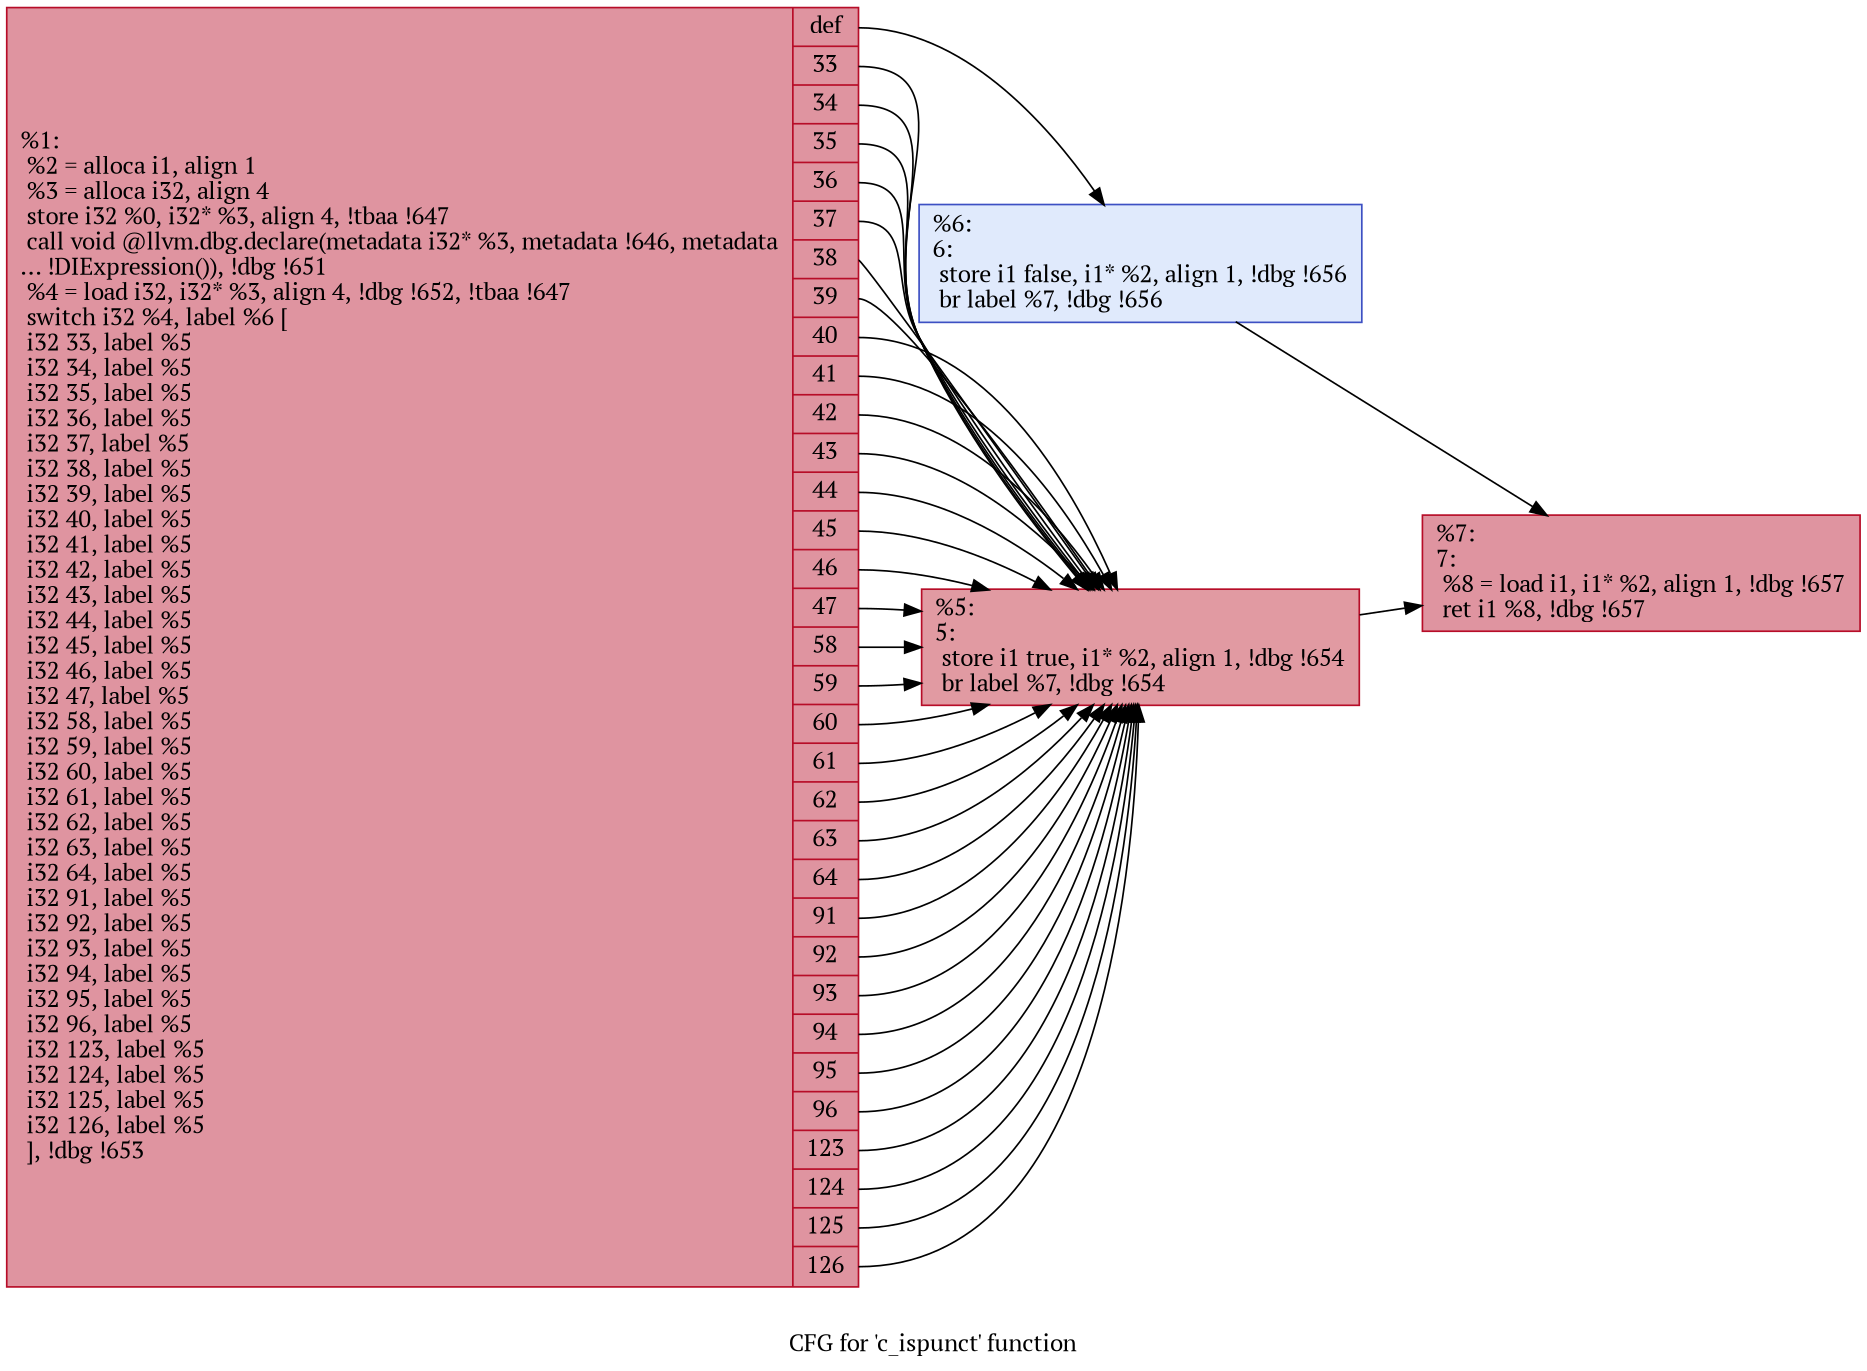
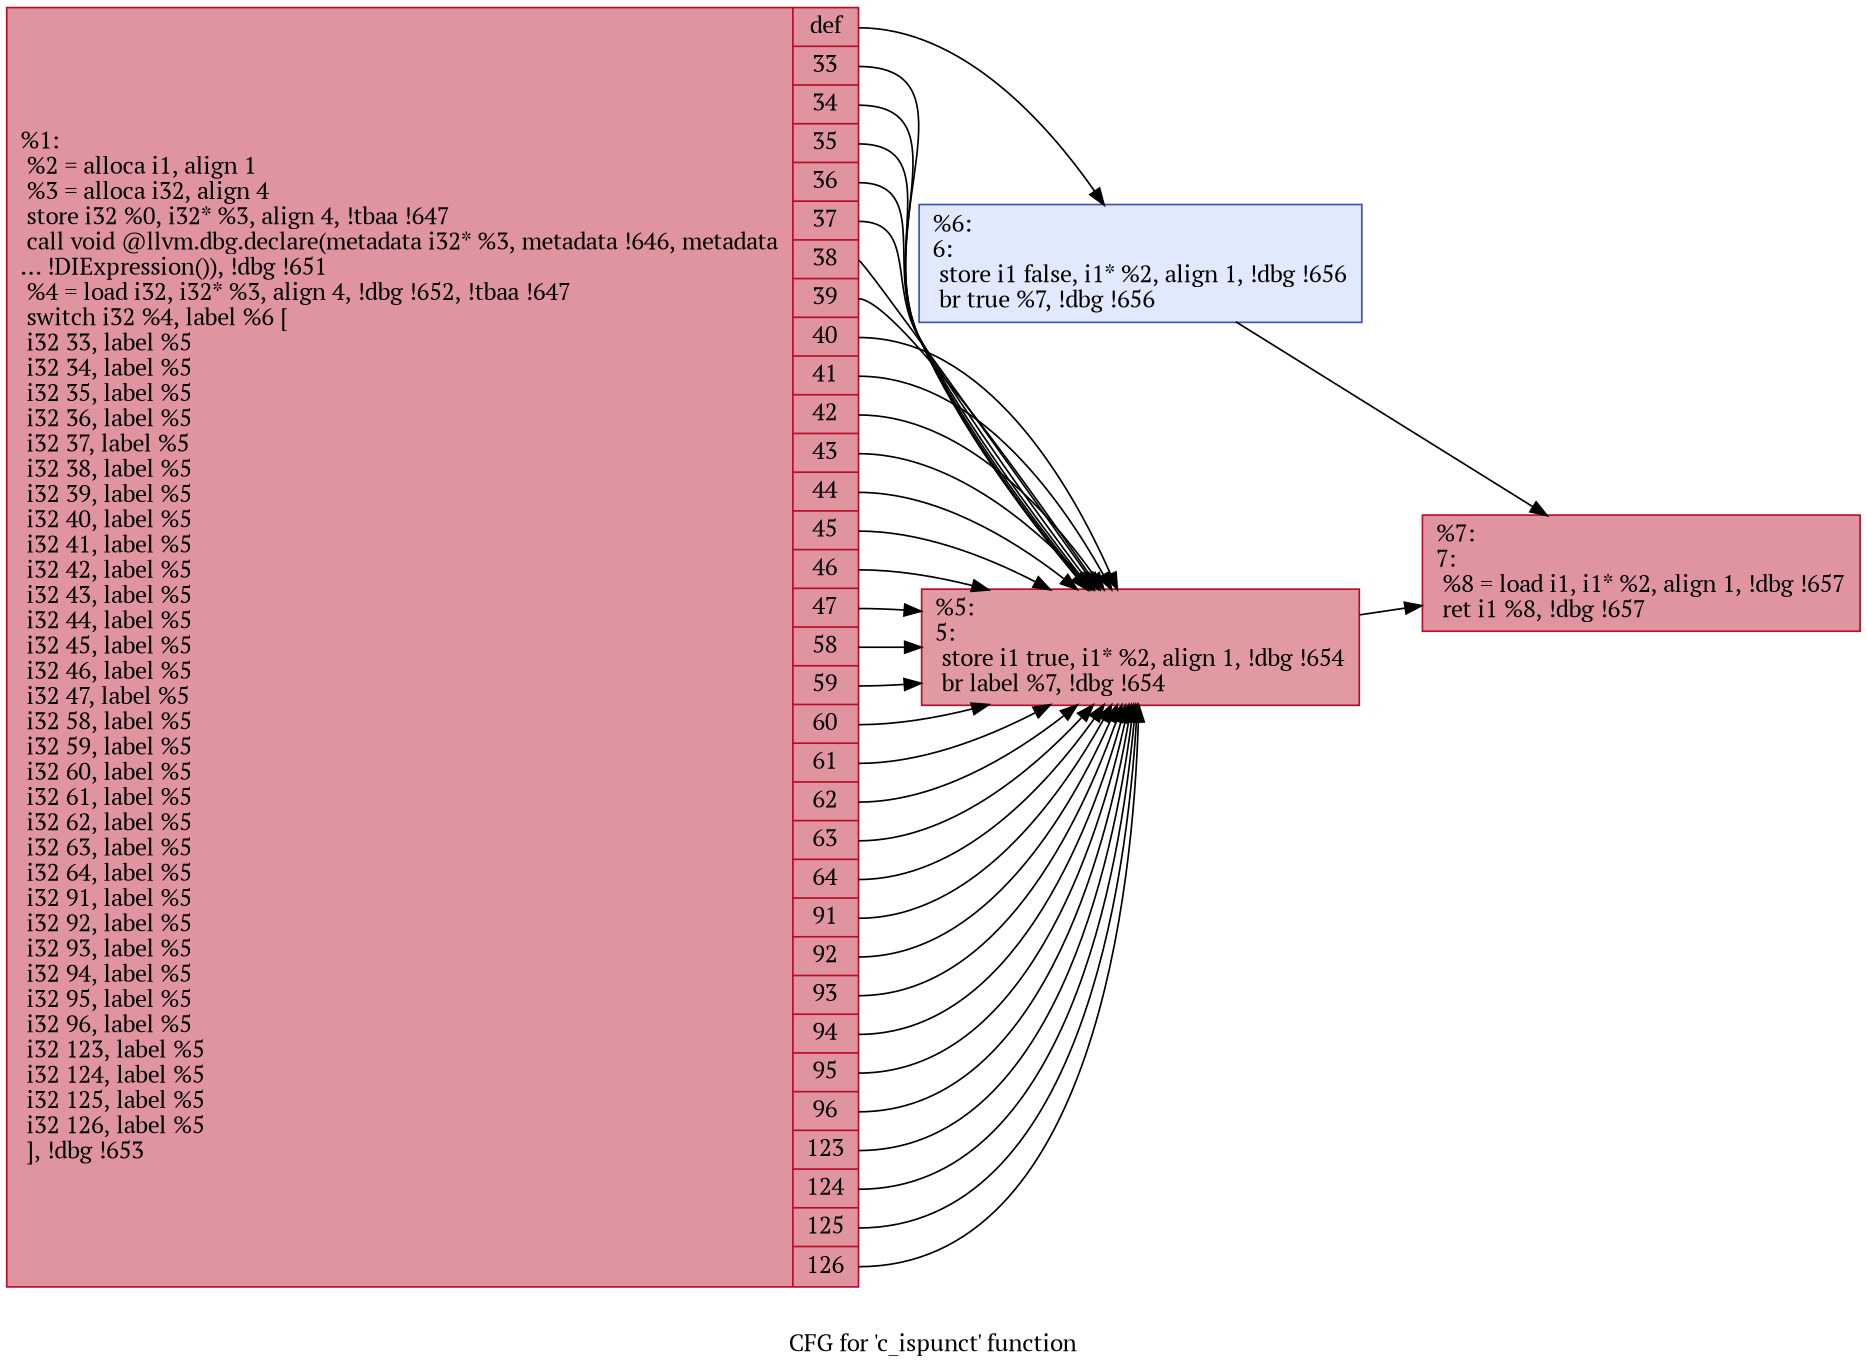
(1048, 300) -> (1045, 300)
